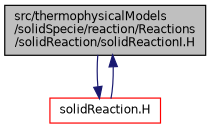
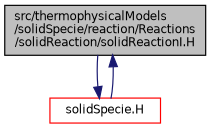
(105, 111) -> (105, 111)
